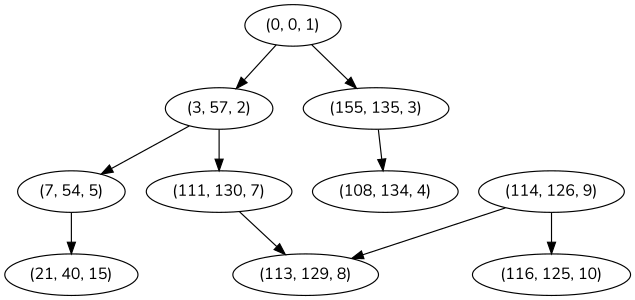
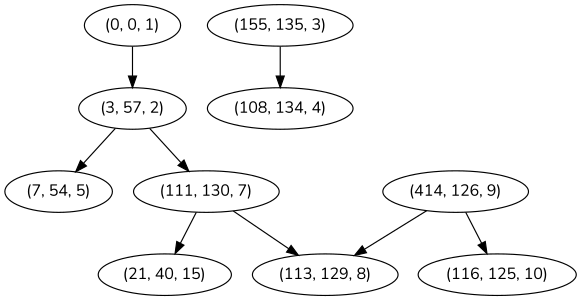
(330, 63) -> none
(552, 192) -> (456, 192)
(71, 227) -> (188, 228)
